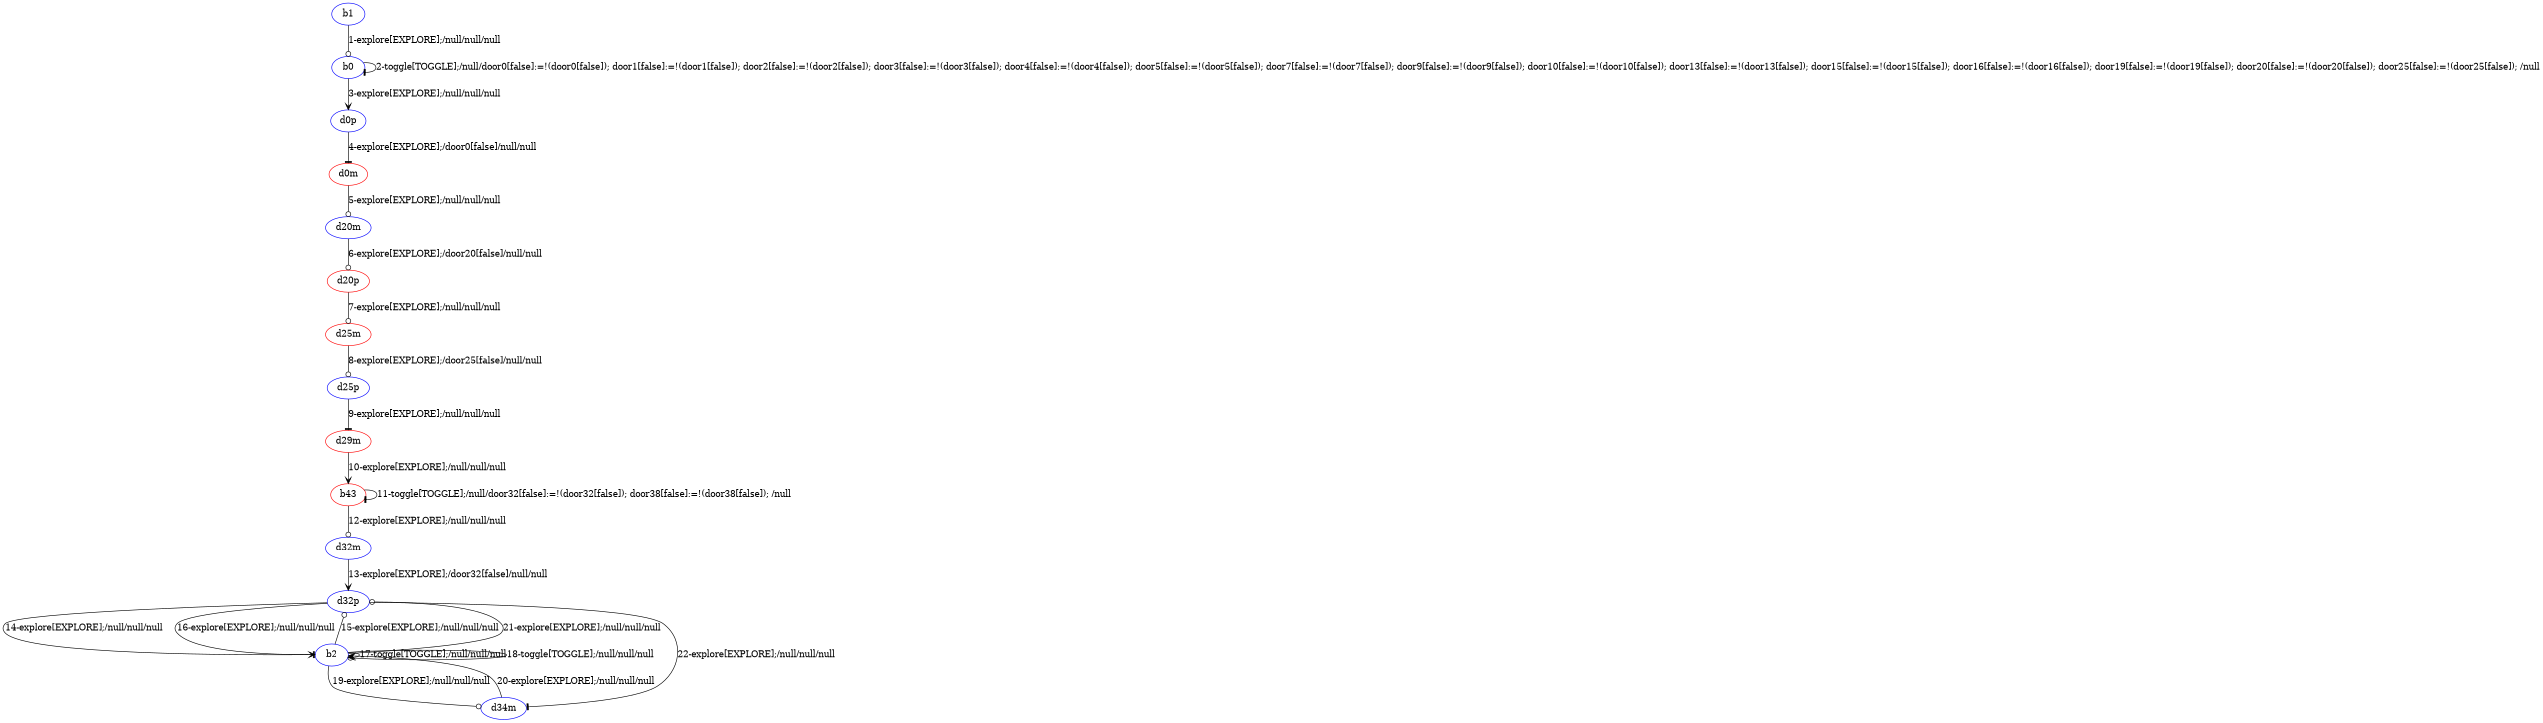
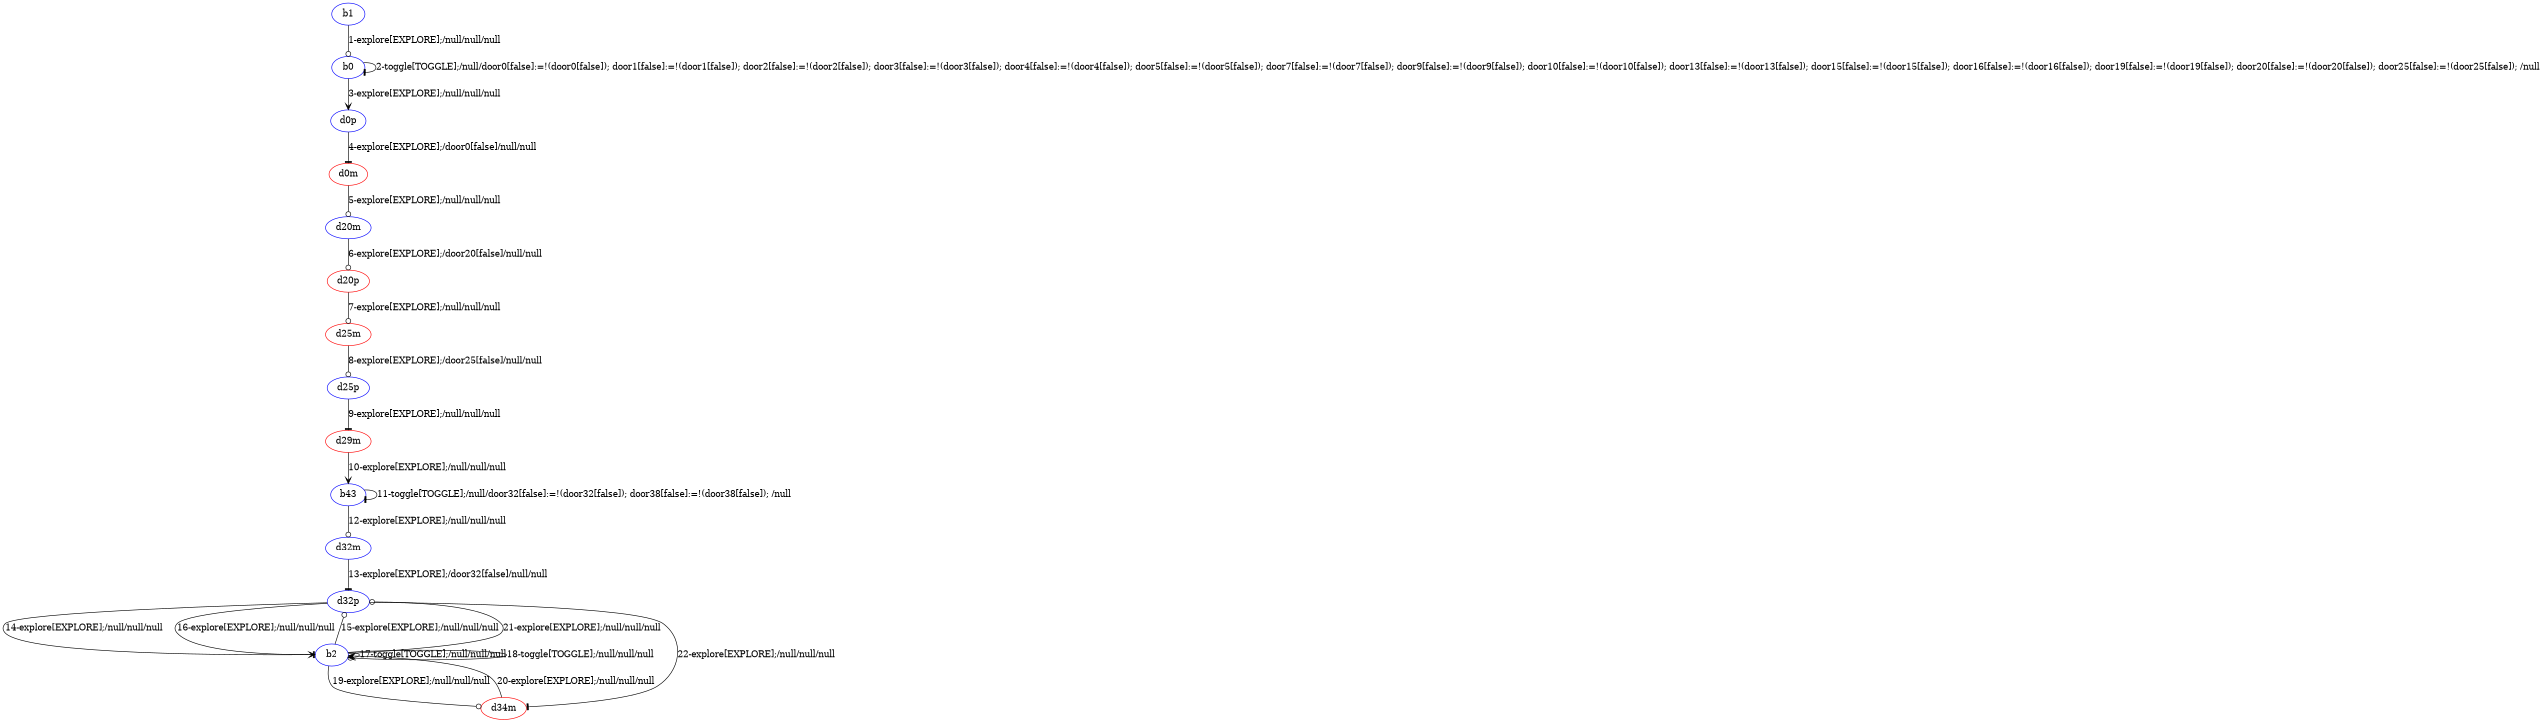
(348, 495) -> (348, 495)
(348, 572) -> (348, 573)
(504, 708) -> (504, 708)
